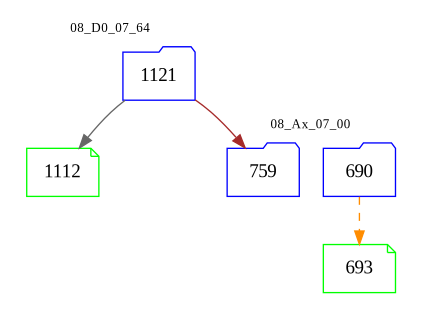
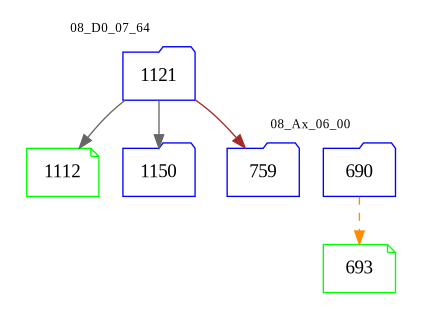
(311, 125) -> (311, 125)
none -> (159, 172)
